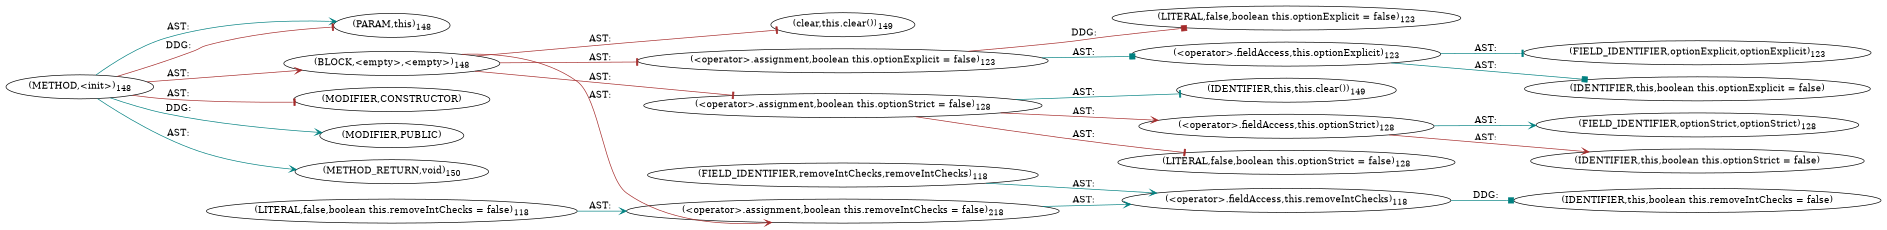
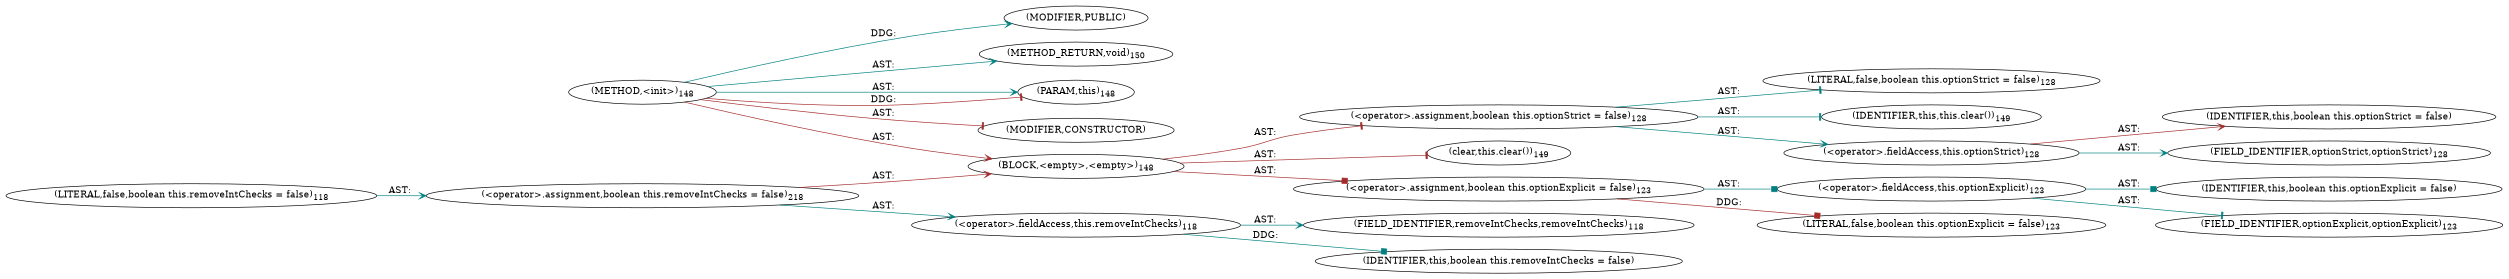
(568, 62) -> (1257, 176)
(1076, 116) -> (1719, 135)
(1049, 136) -> (1717, 99)
(605, 149) -> (892, 182)
(1068, 188) -> (1269, 225)
